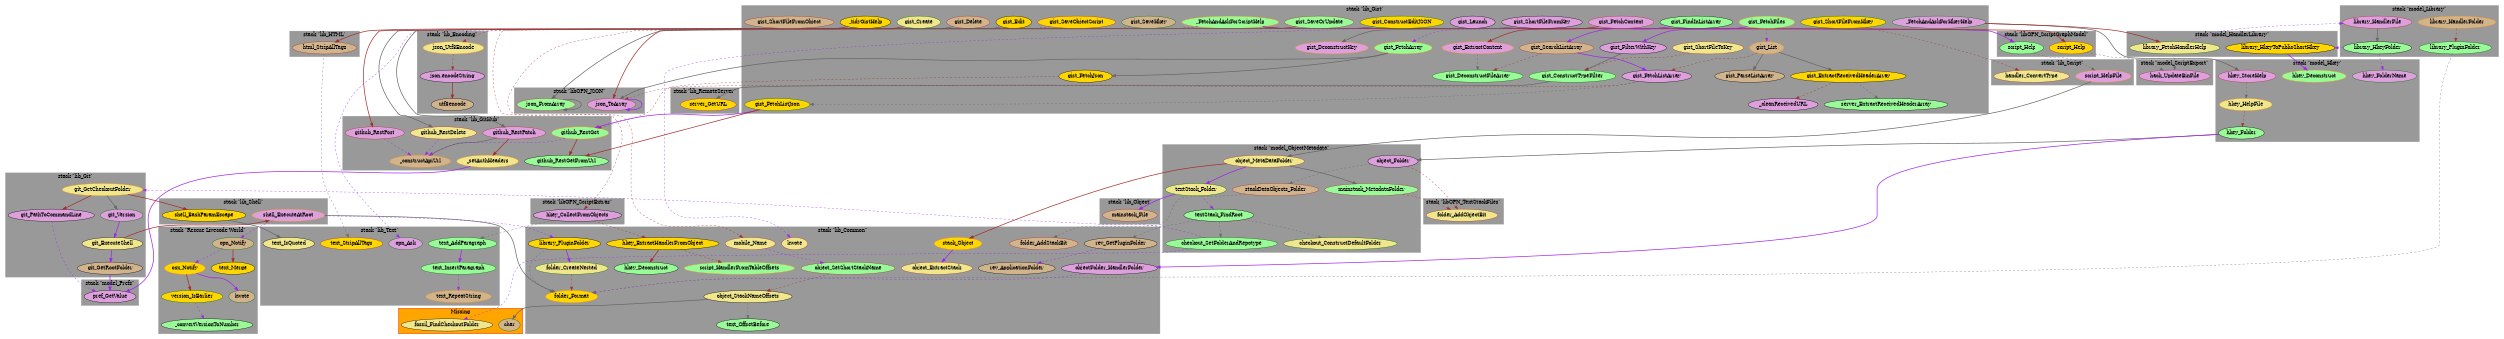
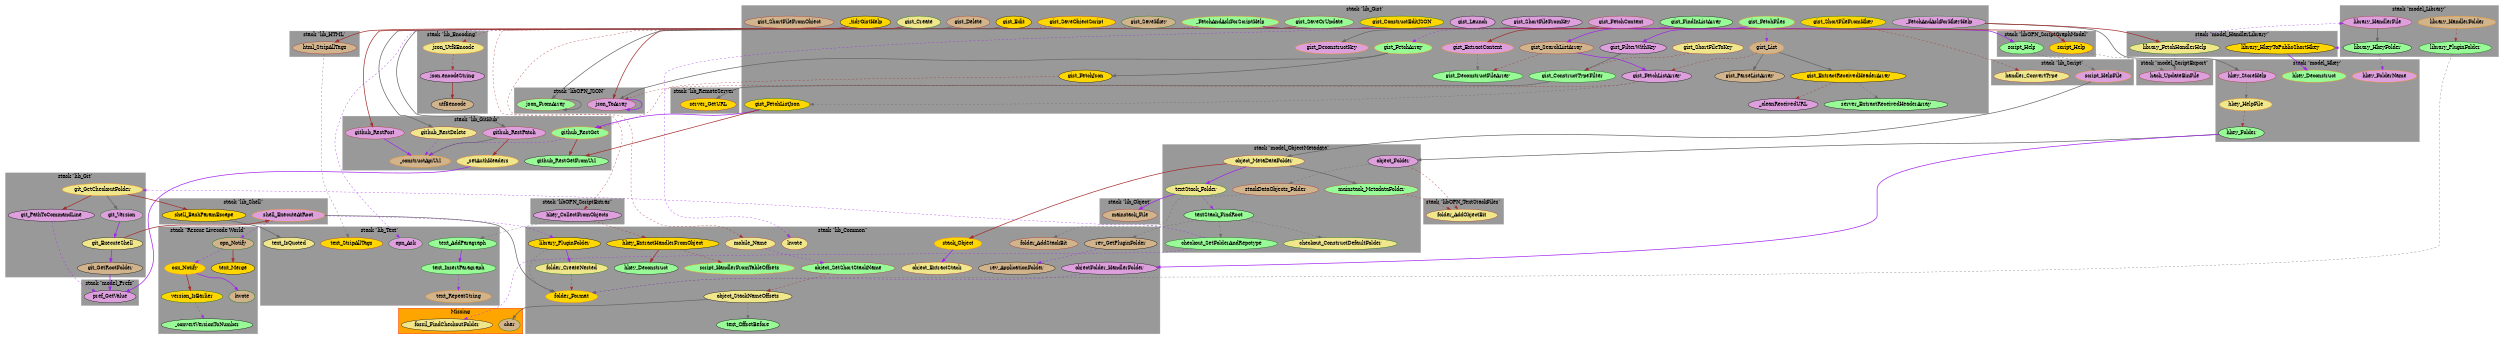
(2384, 76) -> (2384, 76)
(396, 146) -> (396, 146)
